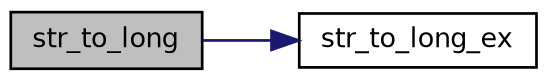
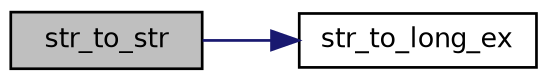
(106, 40) -> (106, 40)
